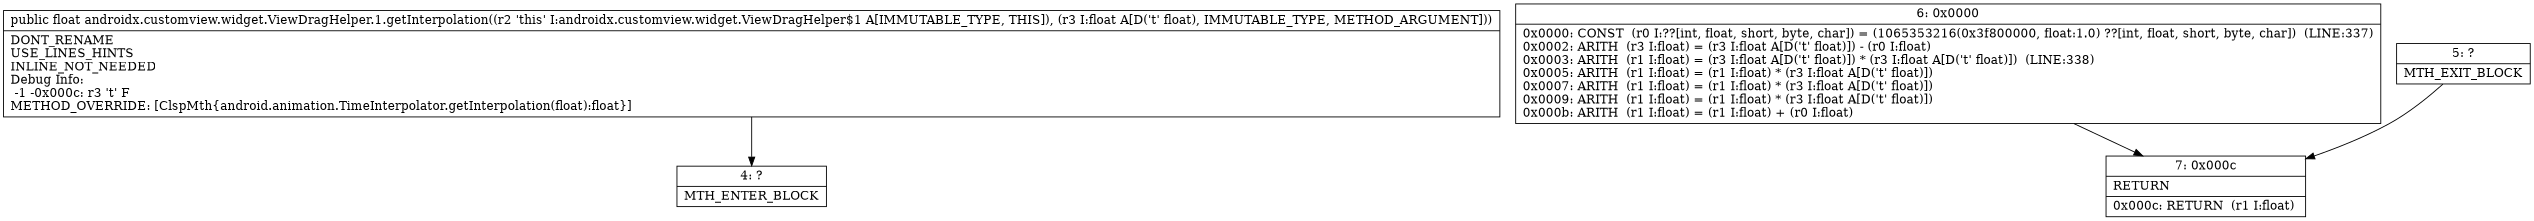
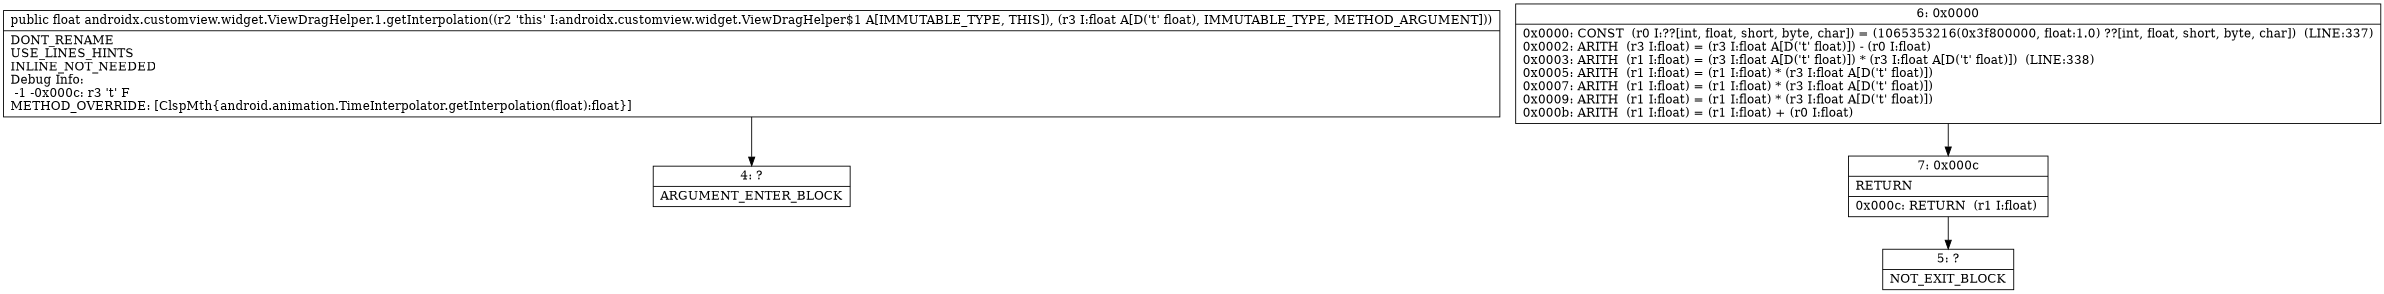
(2463, 73) -> (1948, 279)
(2383, 127) -> (1948, 229)
(752, 196) -> (752, 196)
